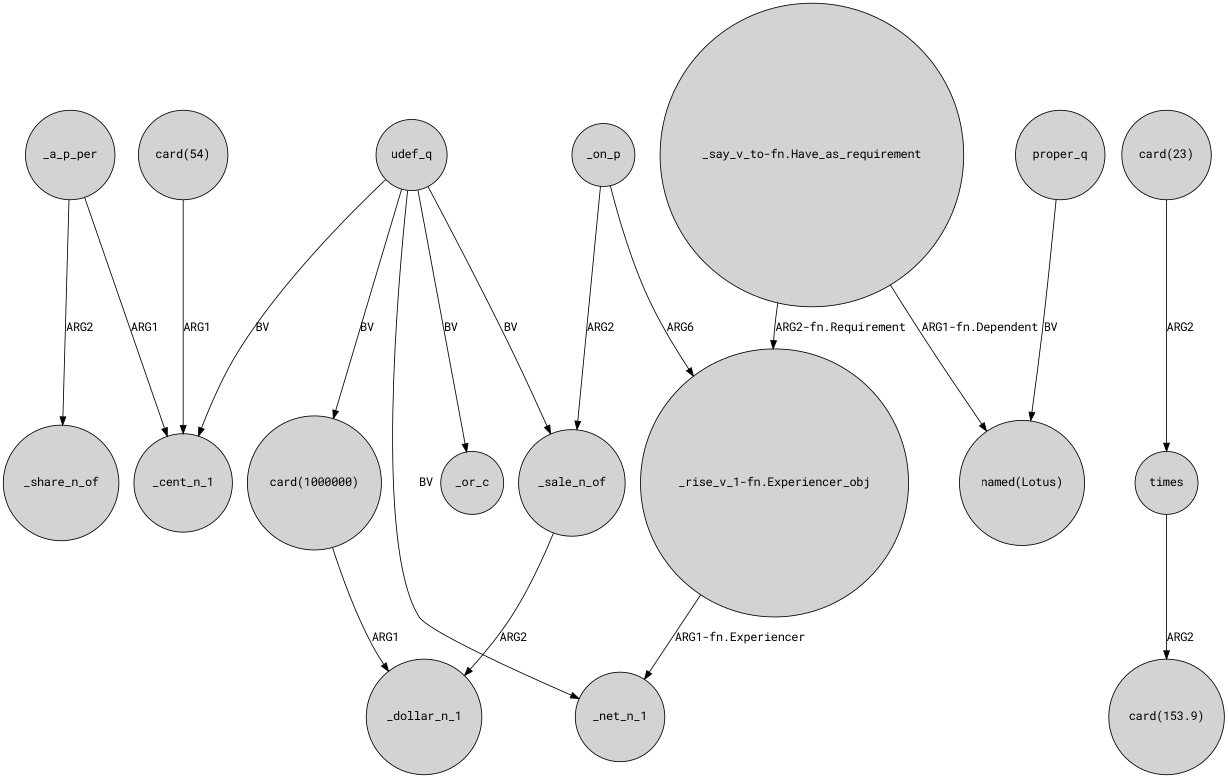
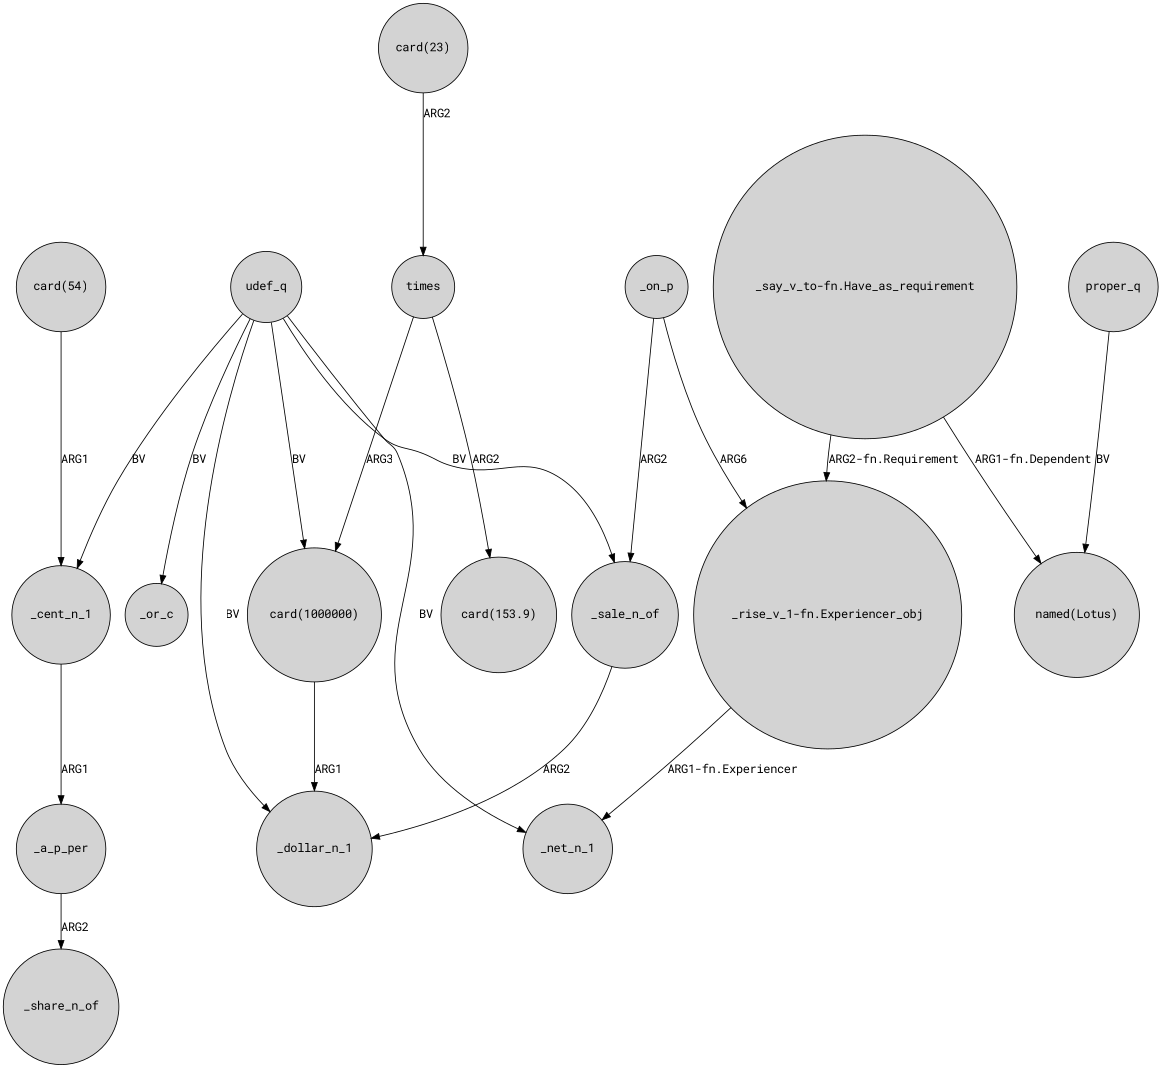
(125, 313) -> (61, 730)
none -> (380, 419)
none -> (202, 567)
